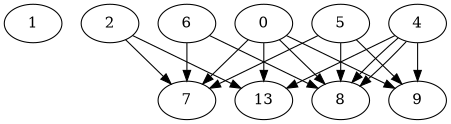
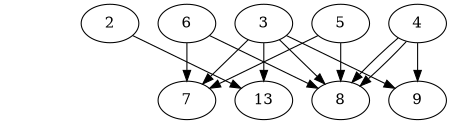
(33, 23) -> none
(264, 23) -> (264, 23)
(145, 58) -> none
(348, 58) -> none
(375, 58) -> none
